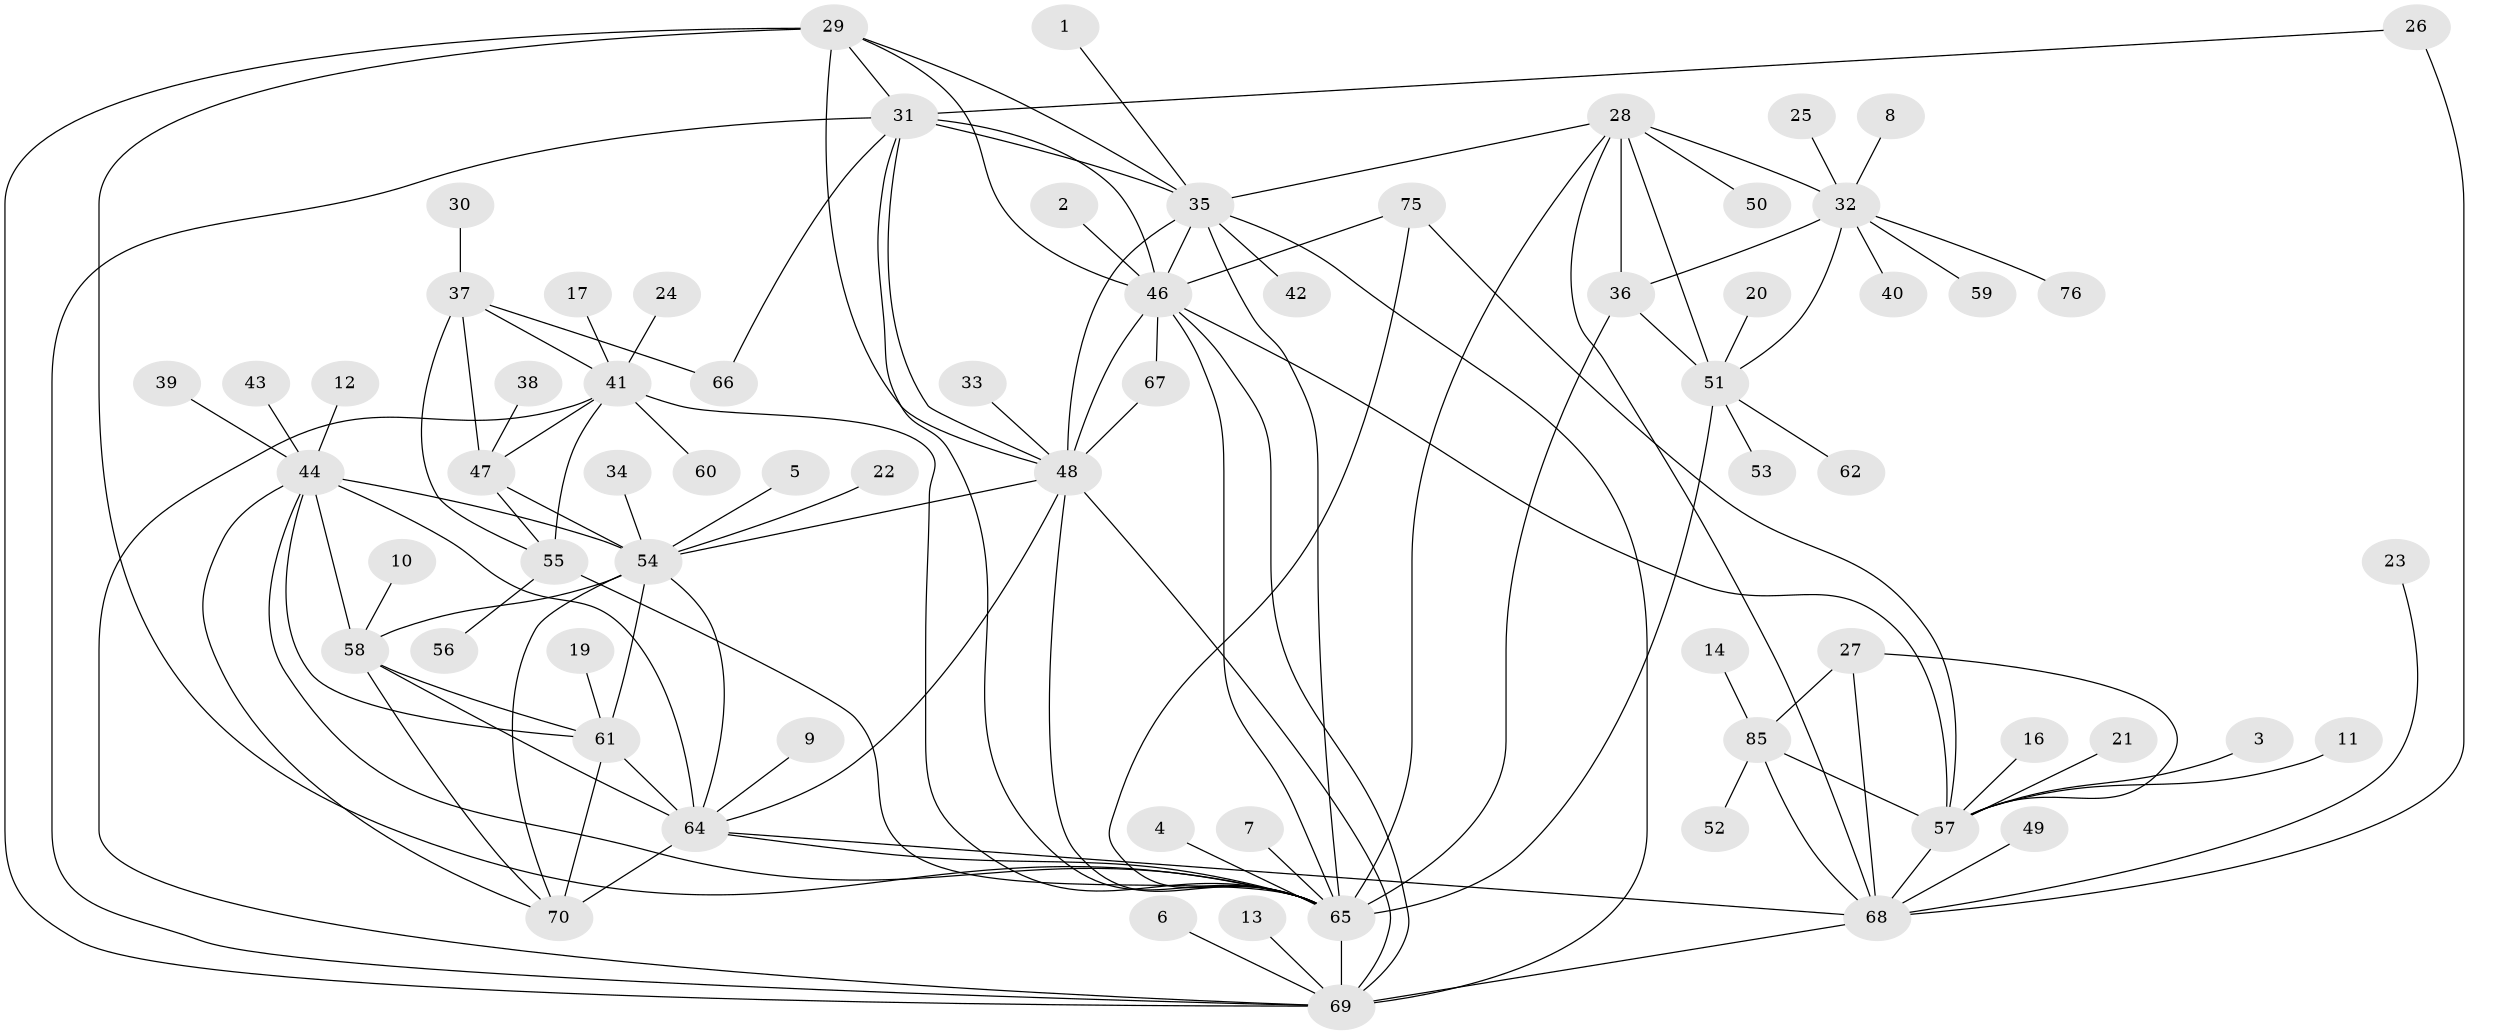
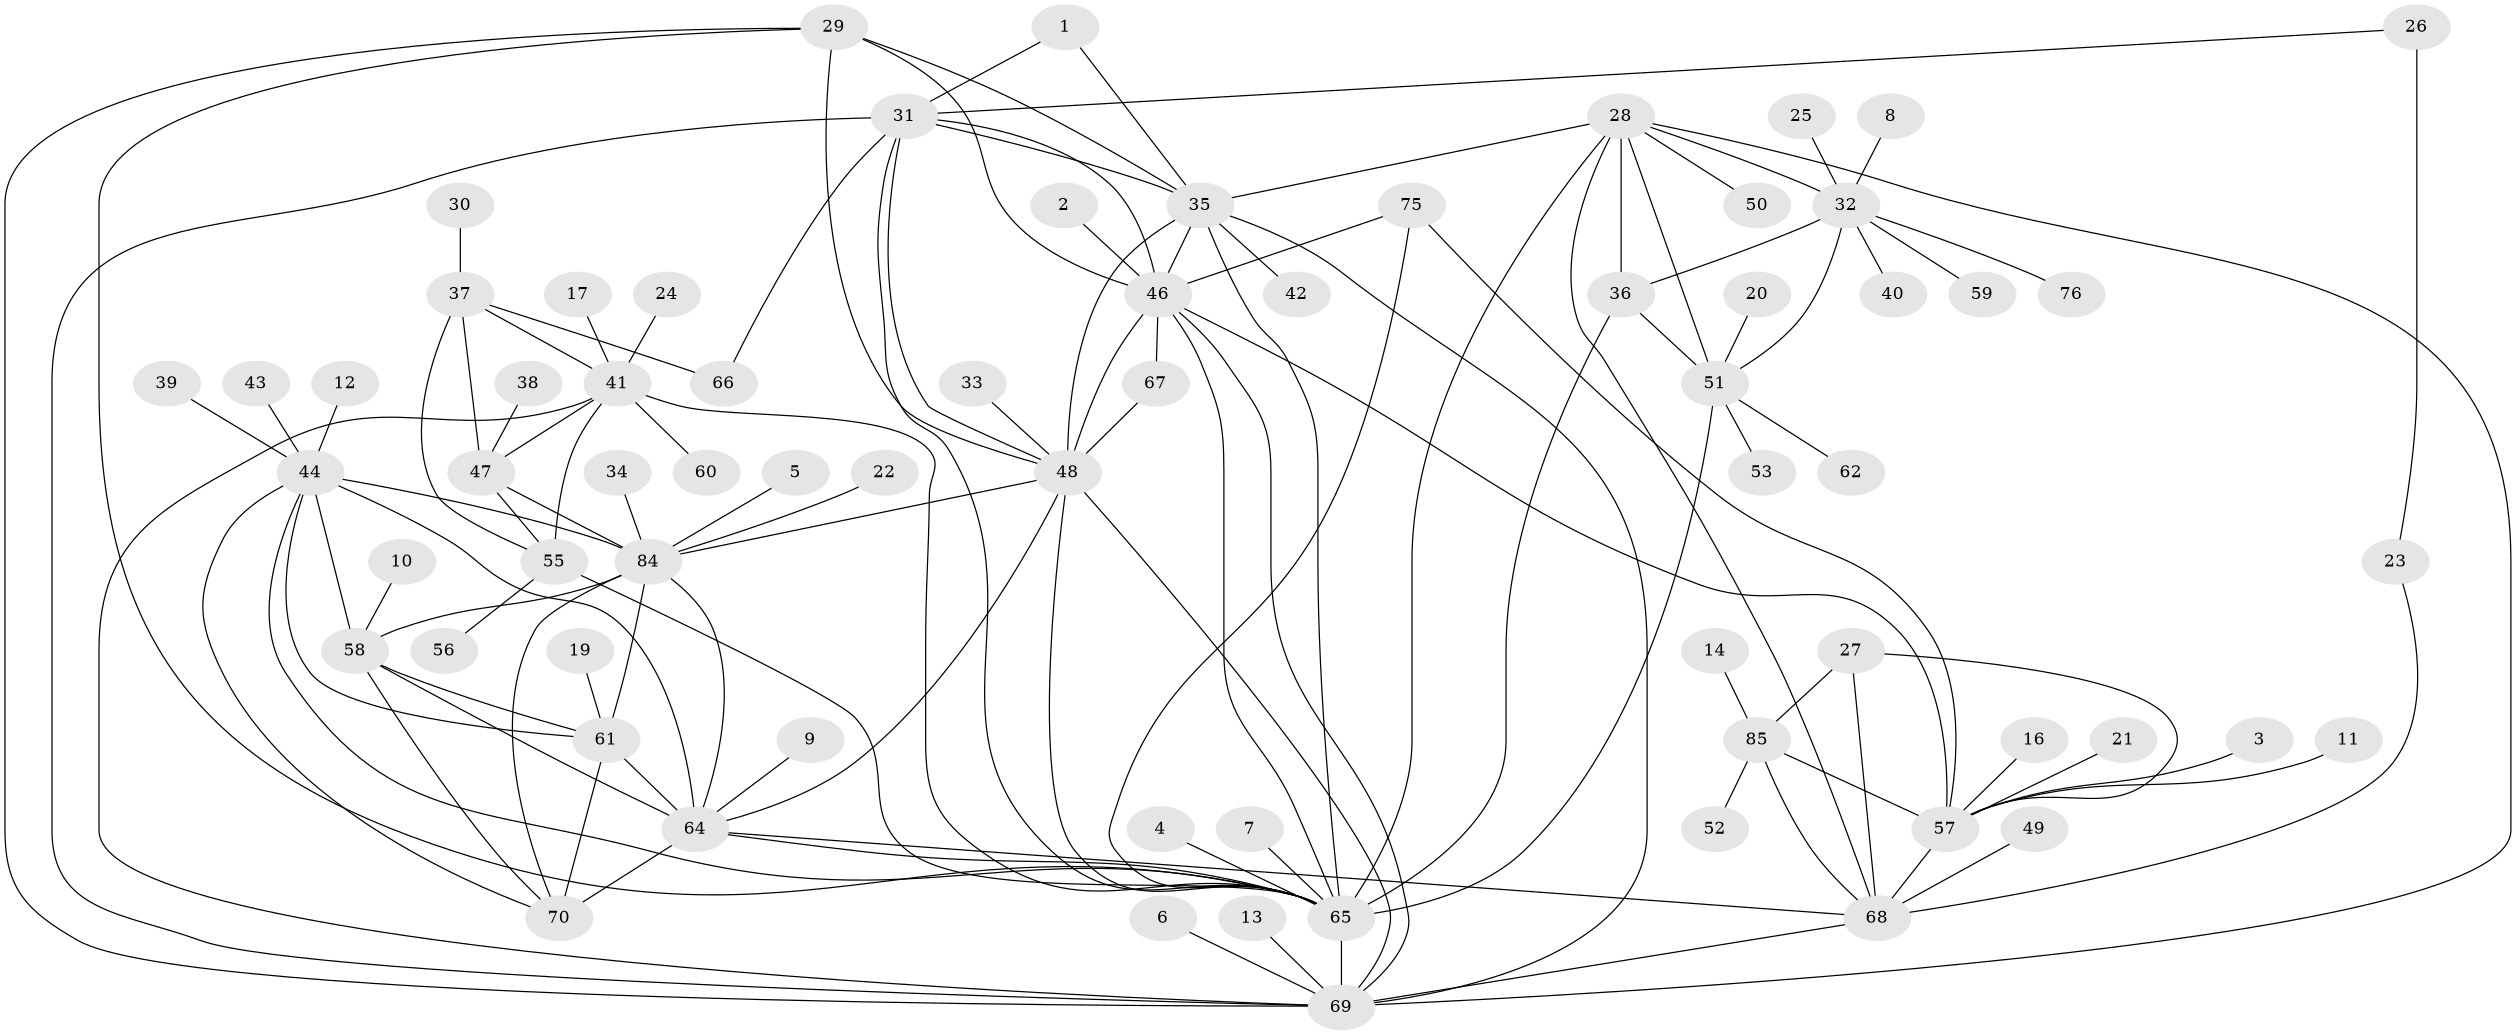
(869, 72) -> (985, 72)
(648, 562) -> (648, 562)
(2464, 693) -> (2417, 295)
none -> (2511, 755)
